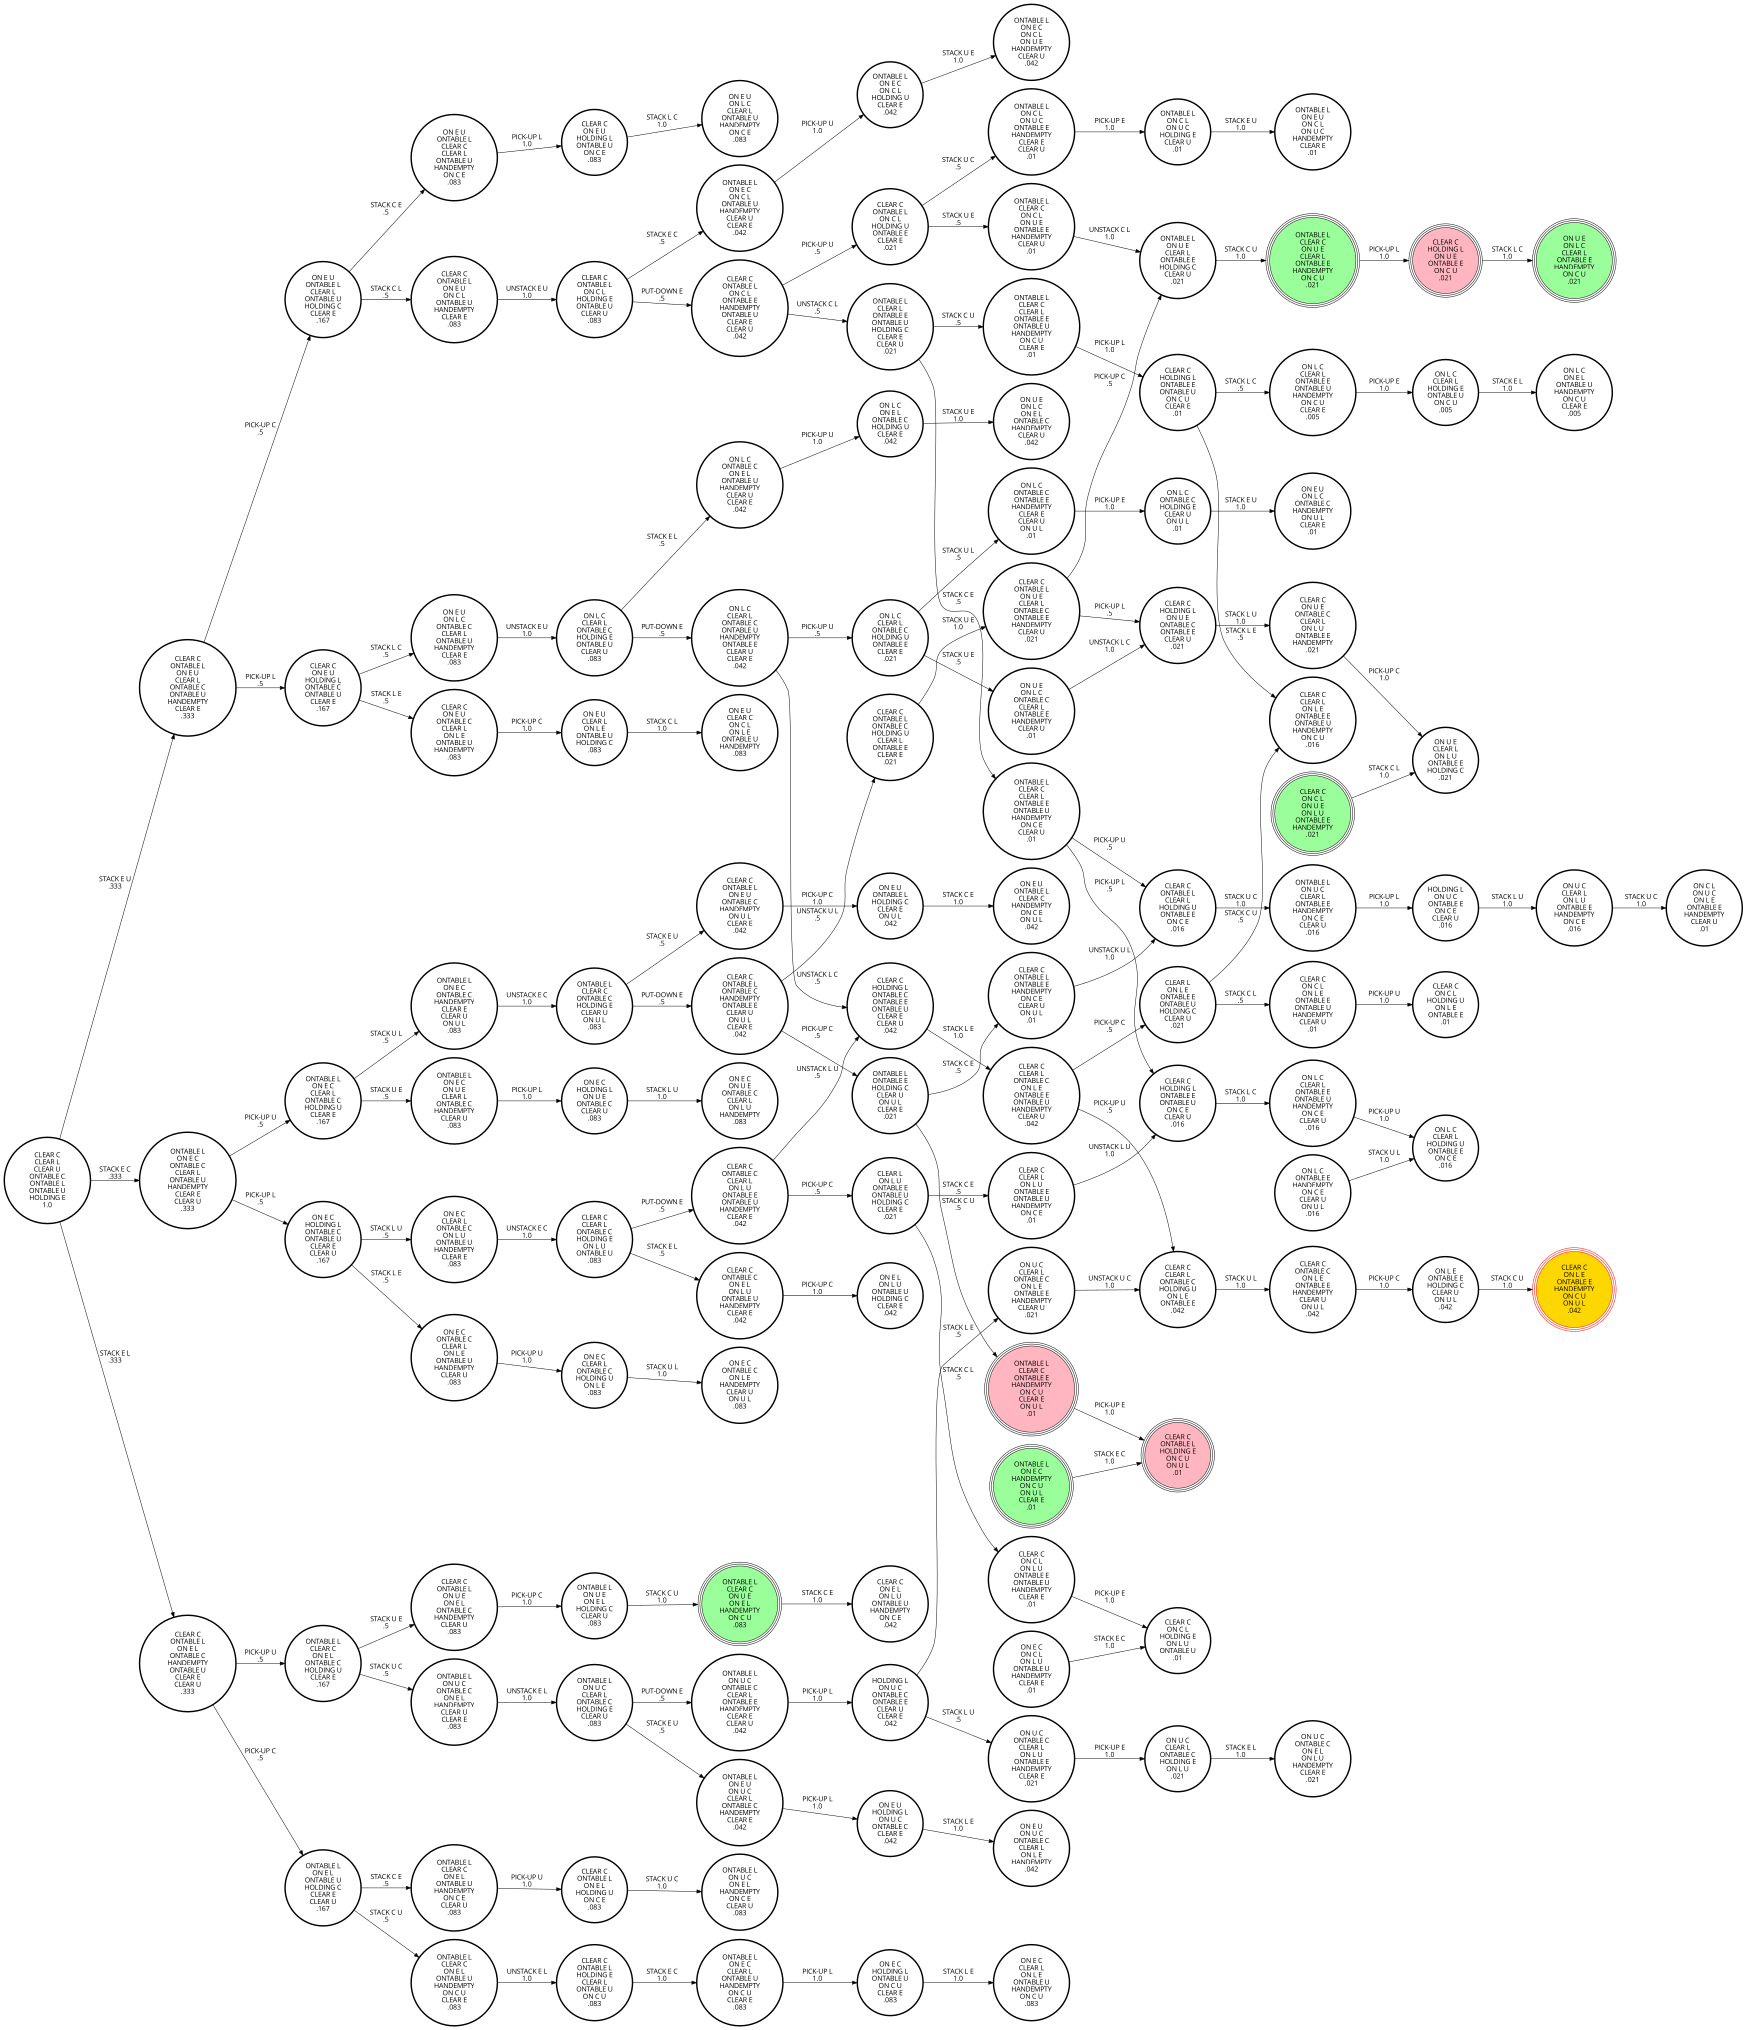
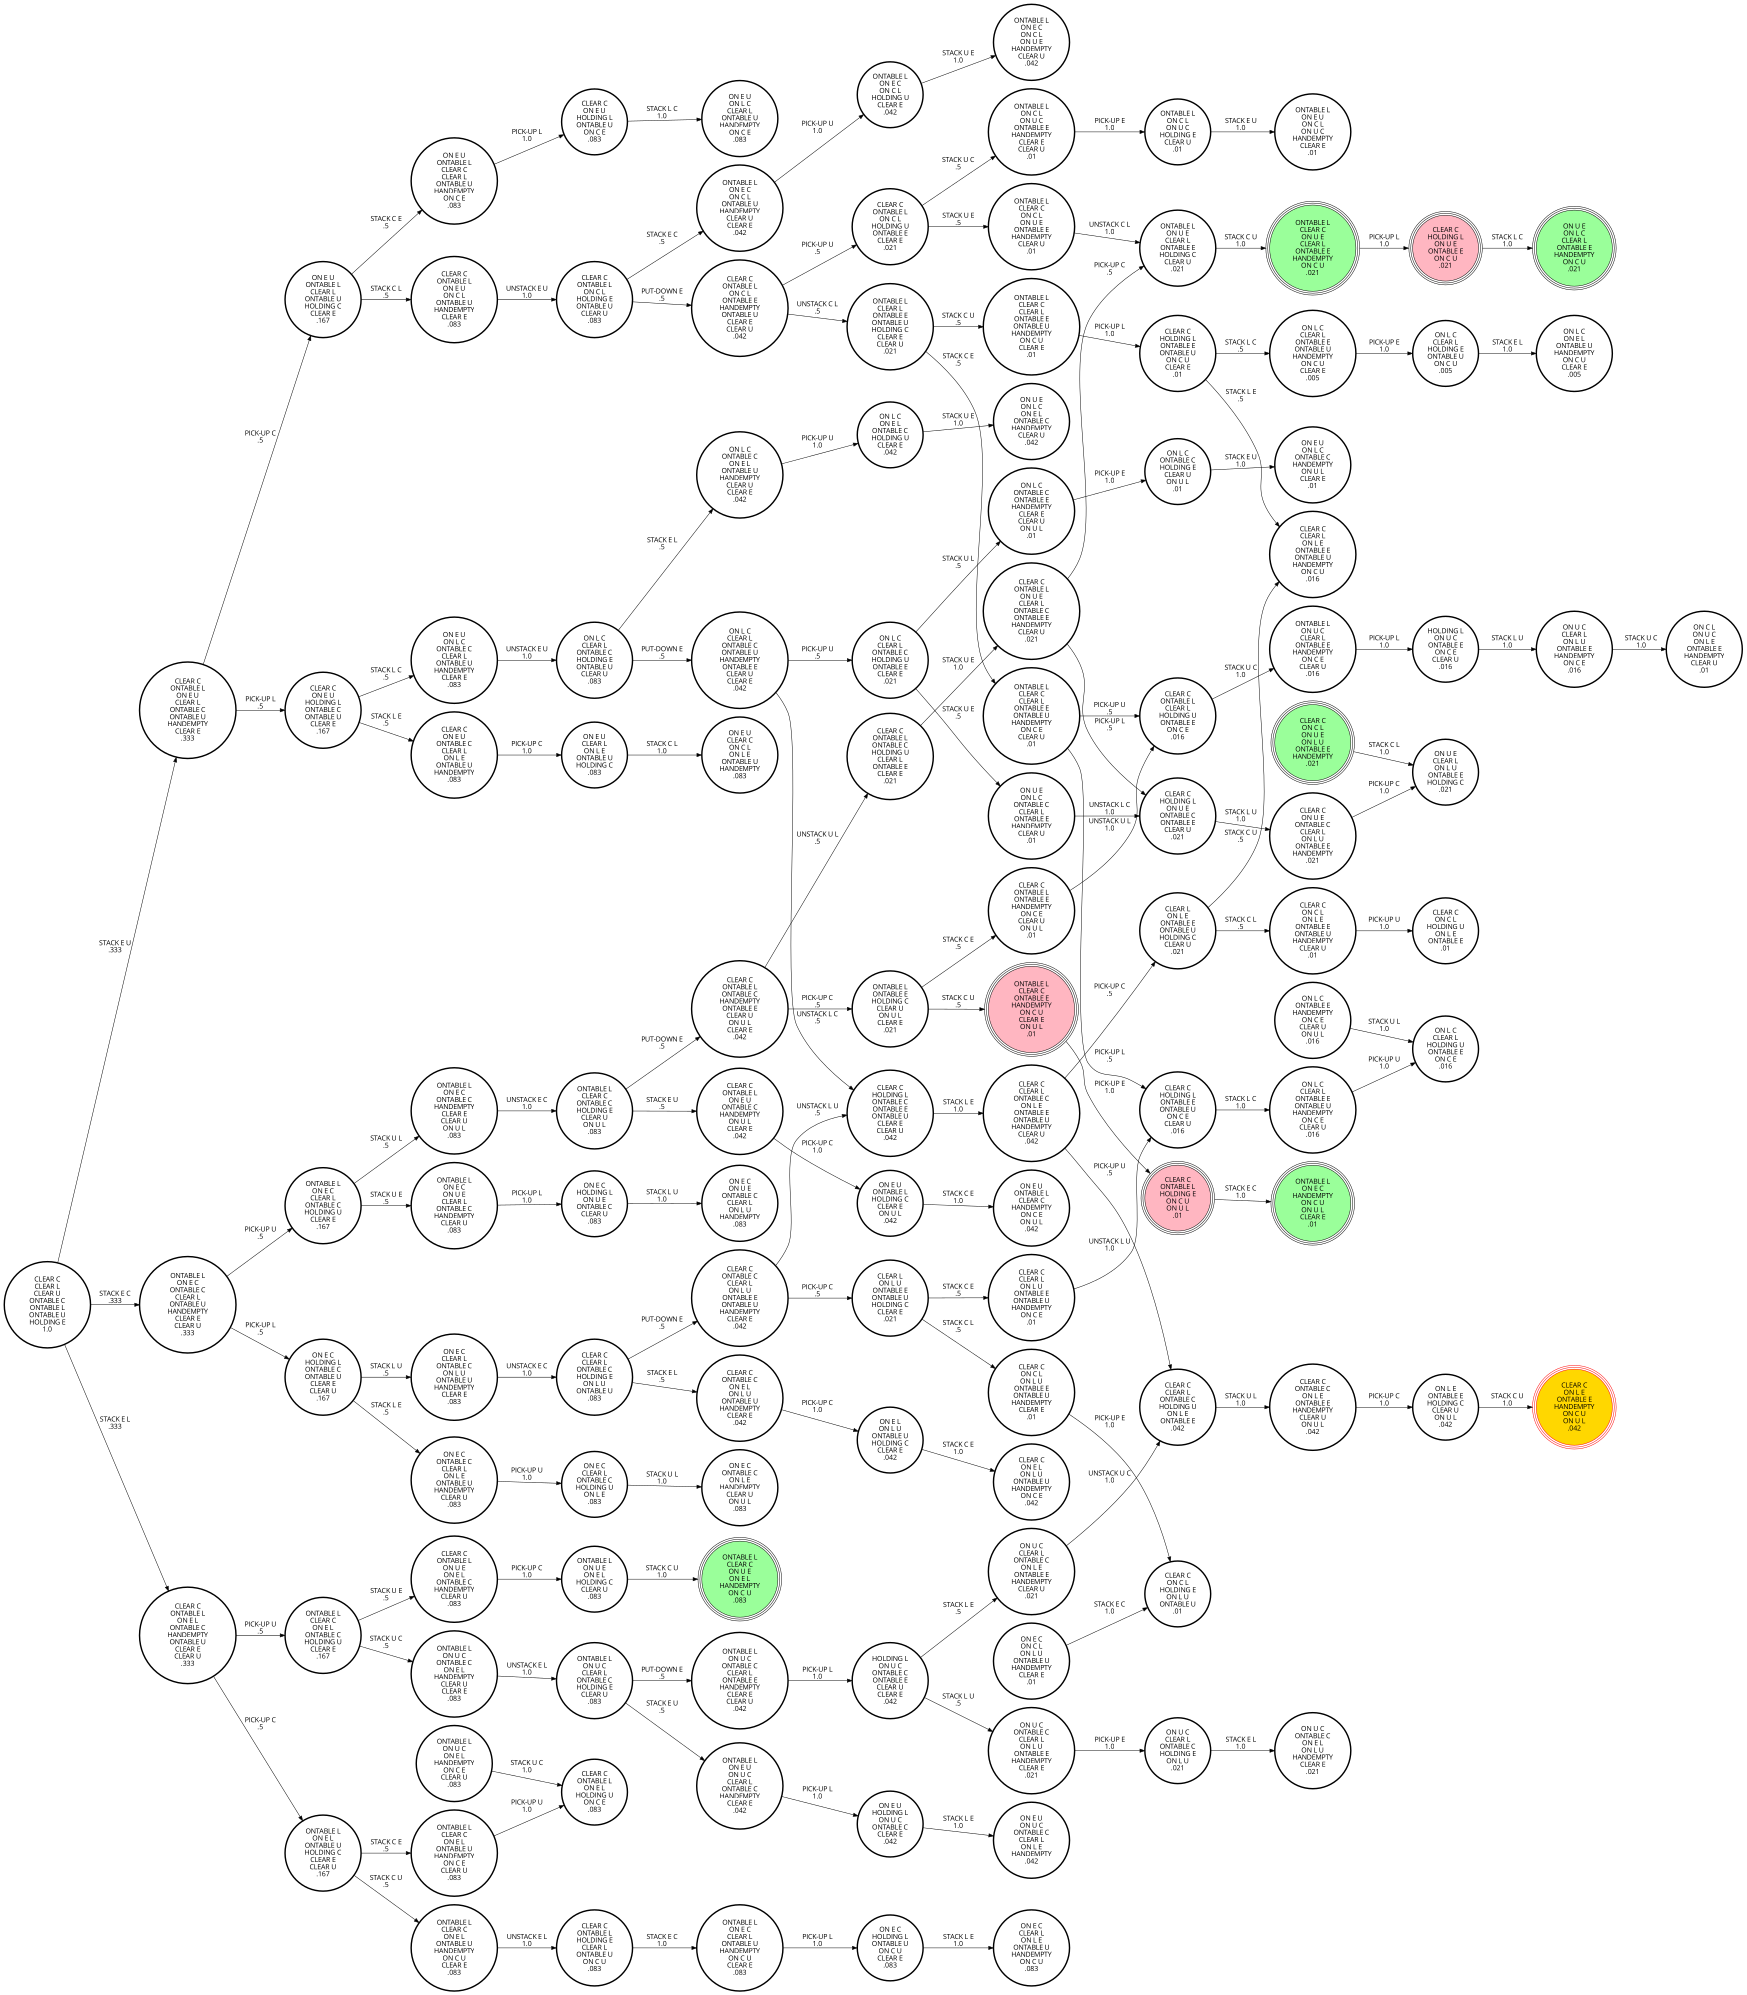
(1105, 1471) -> (1240, 1200)
(814, 1604) -> (956, 1460)
(662, 1891) -> (525, 1778)
